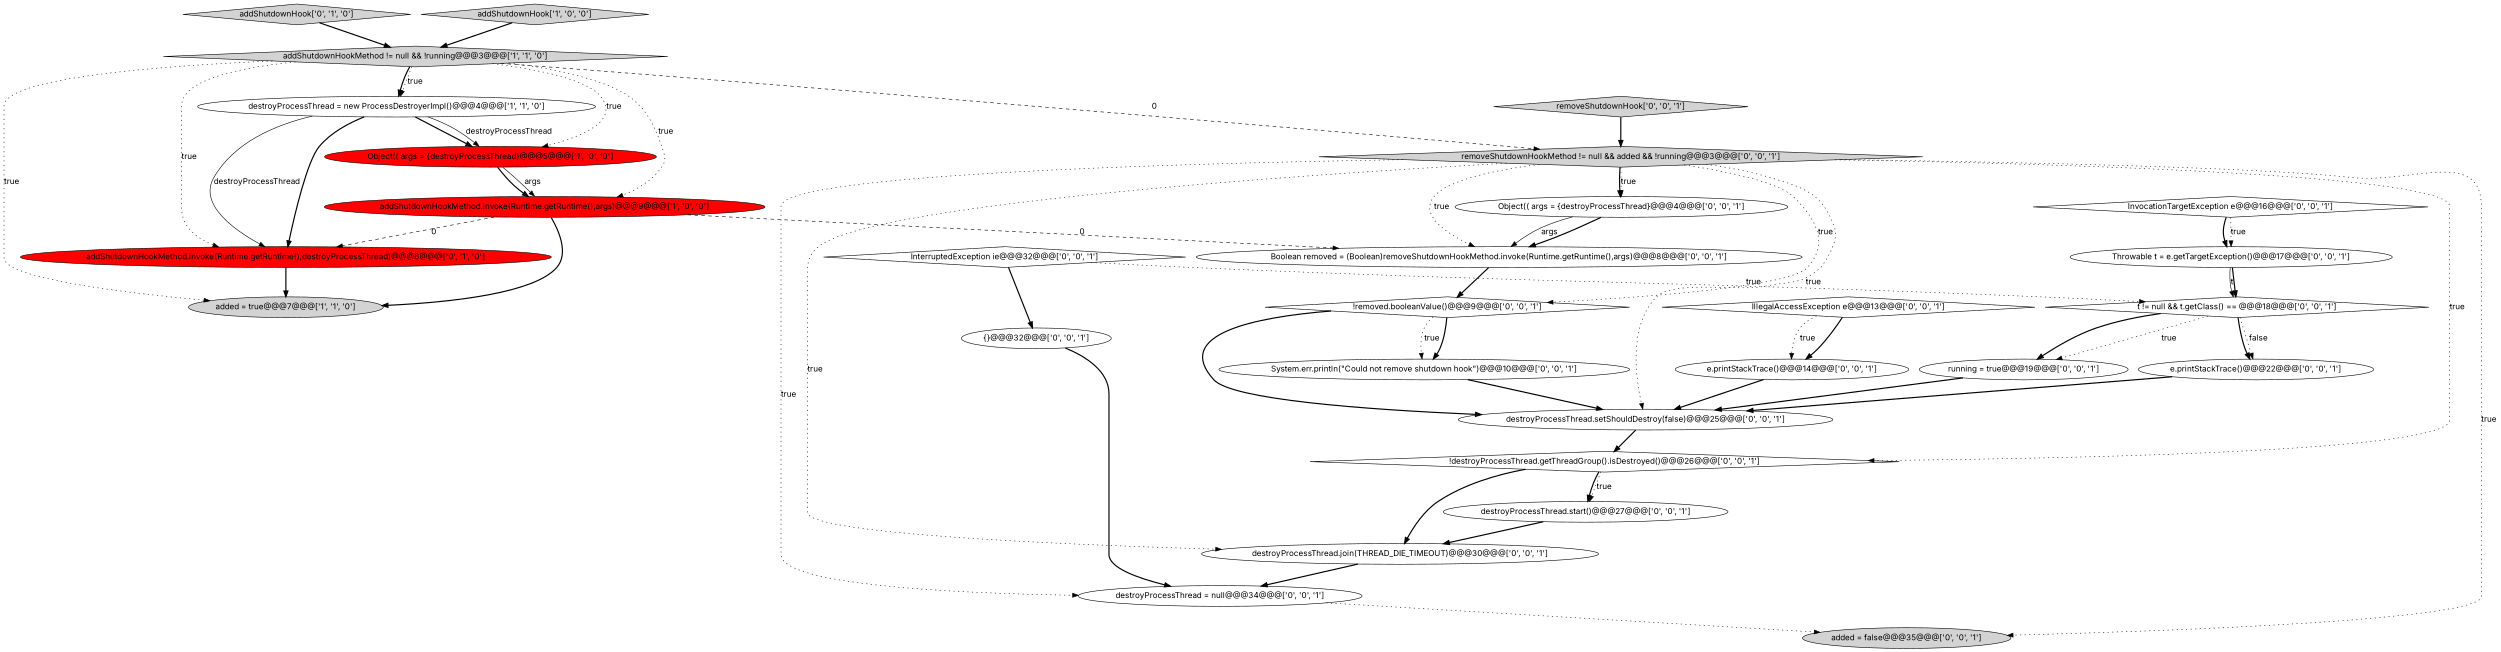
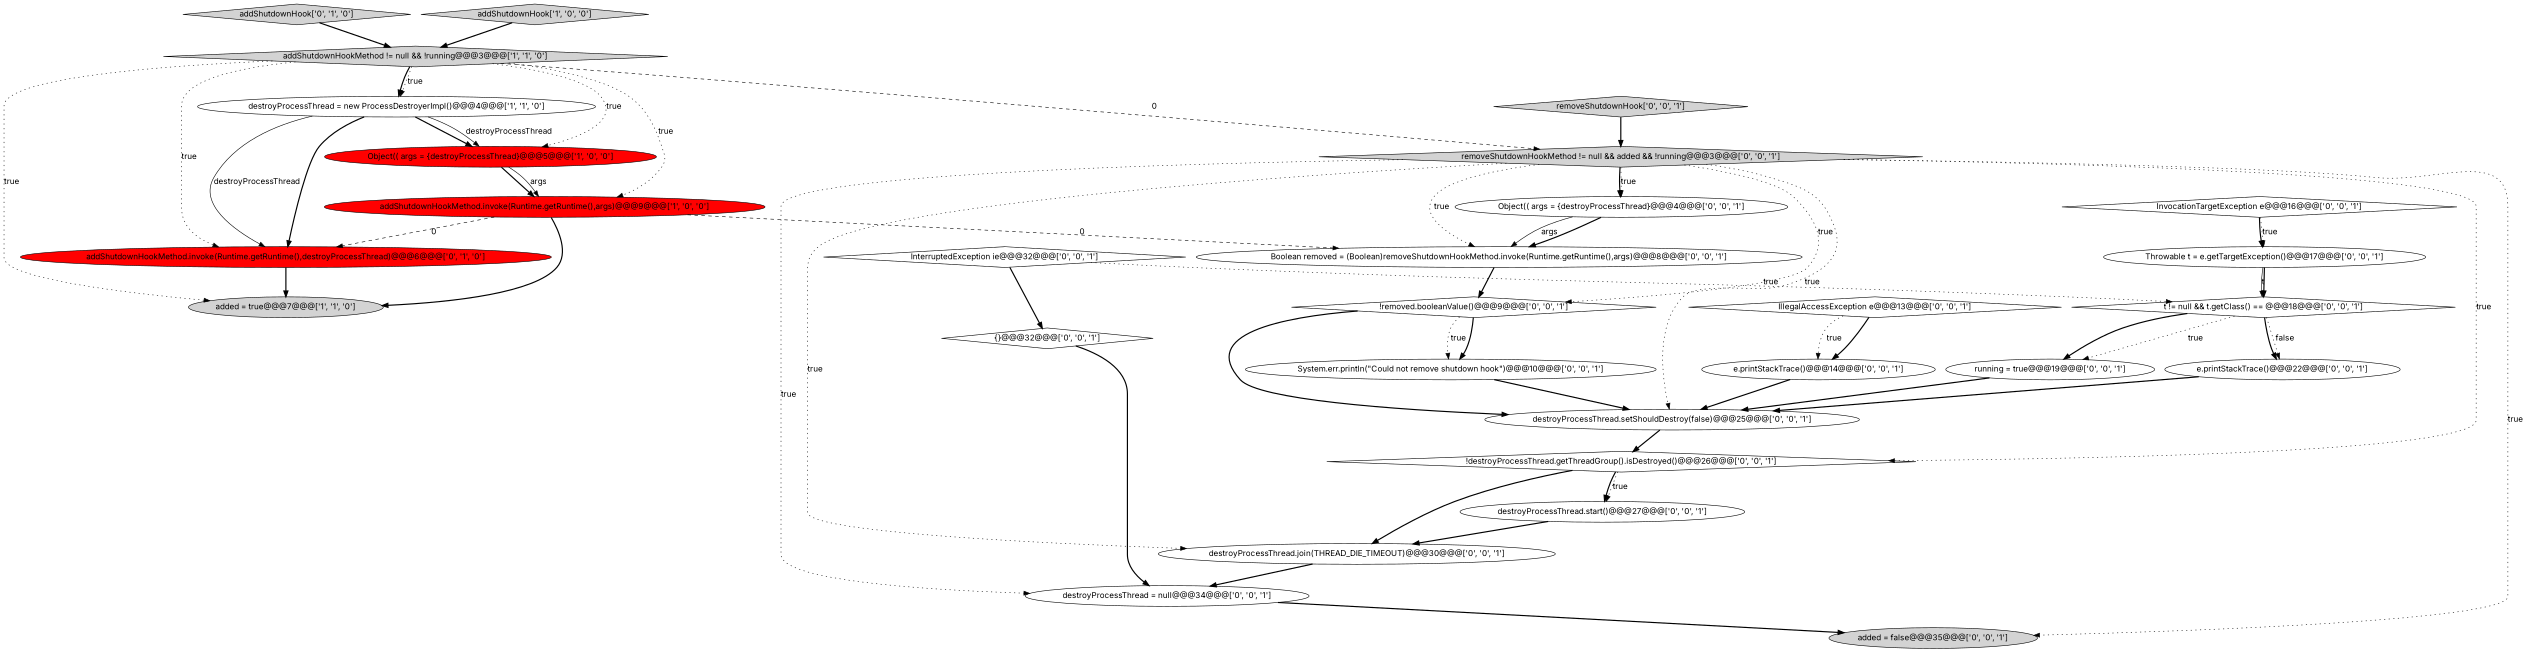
(1036, 338) -> (1047, 338)
(1570, 617) -> (1558, 617)
